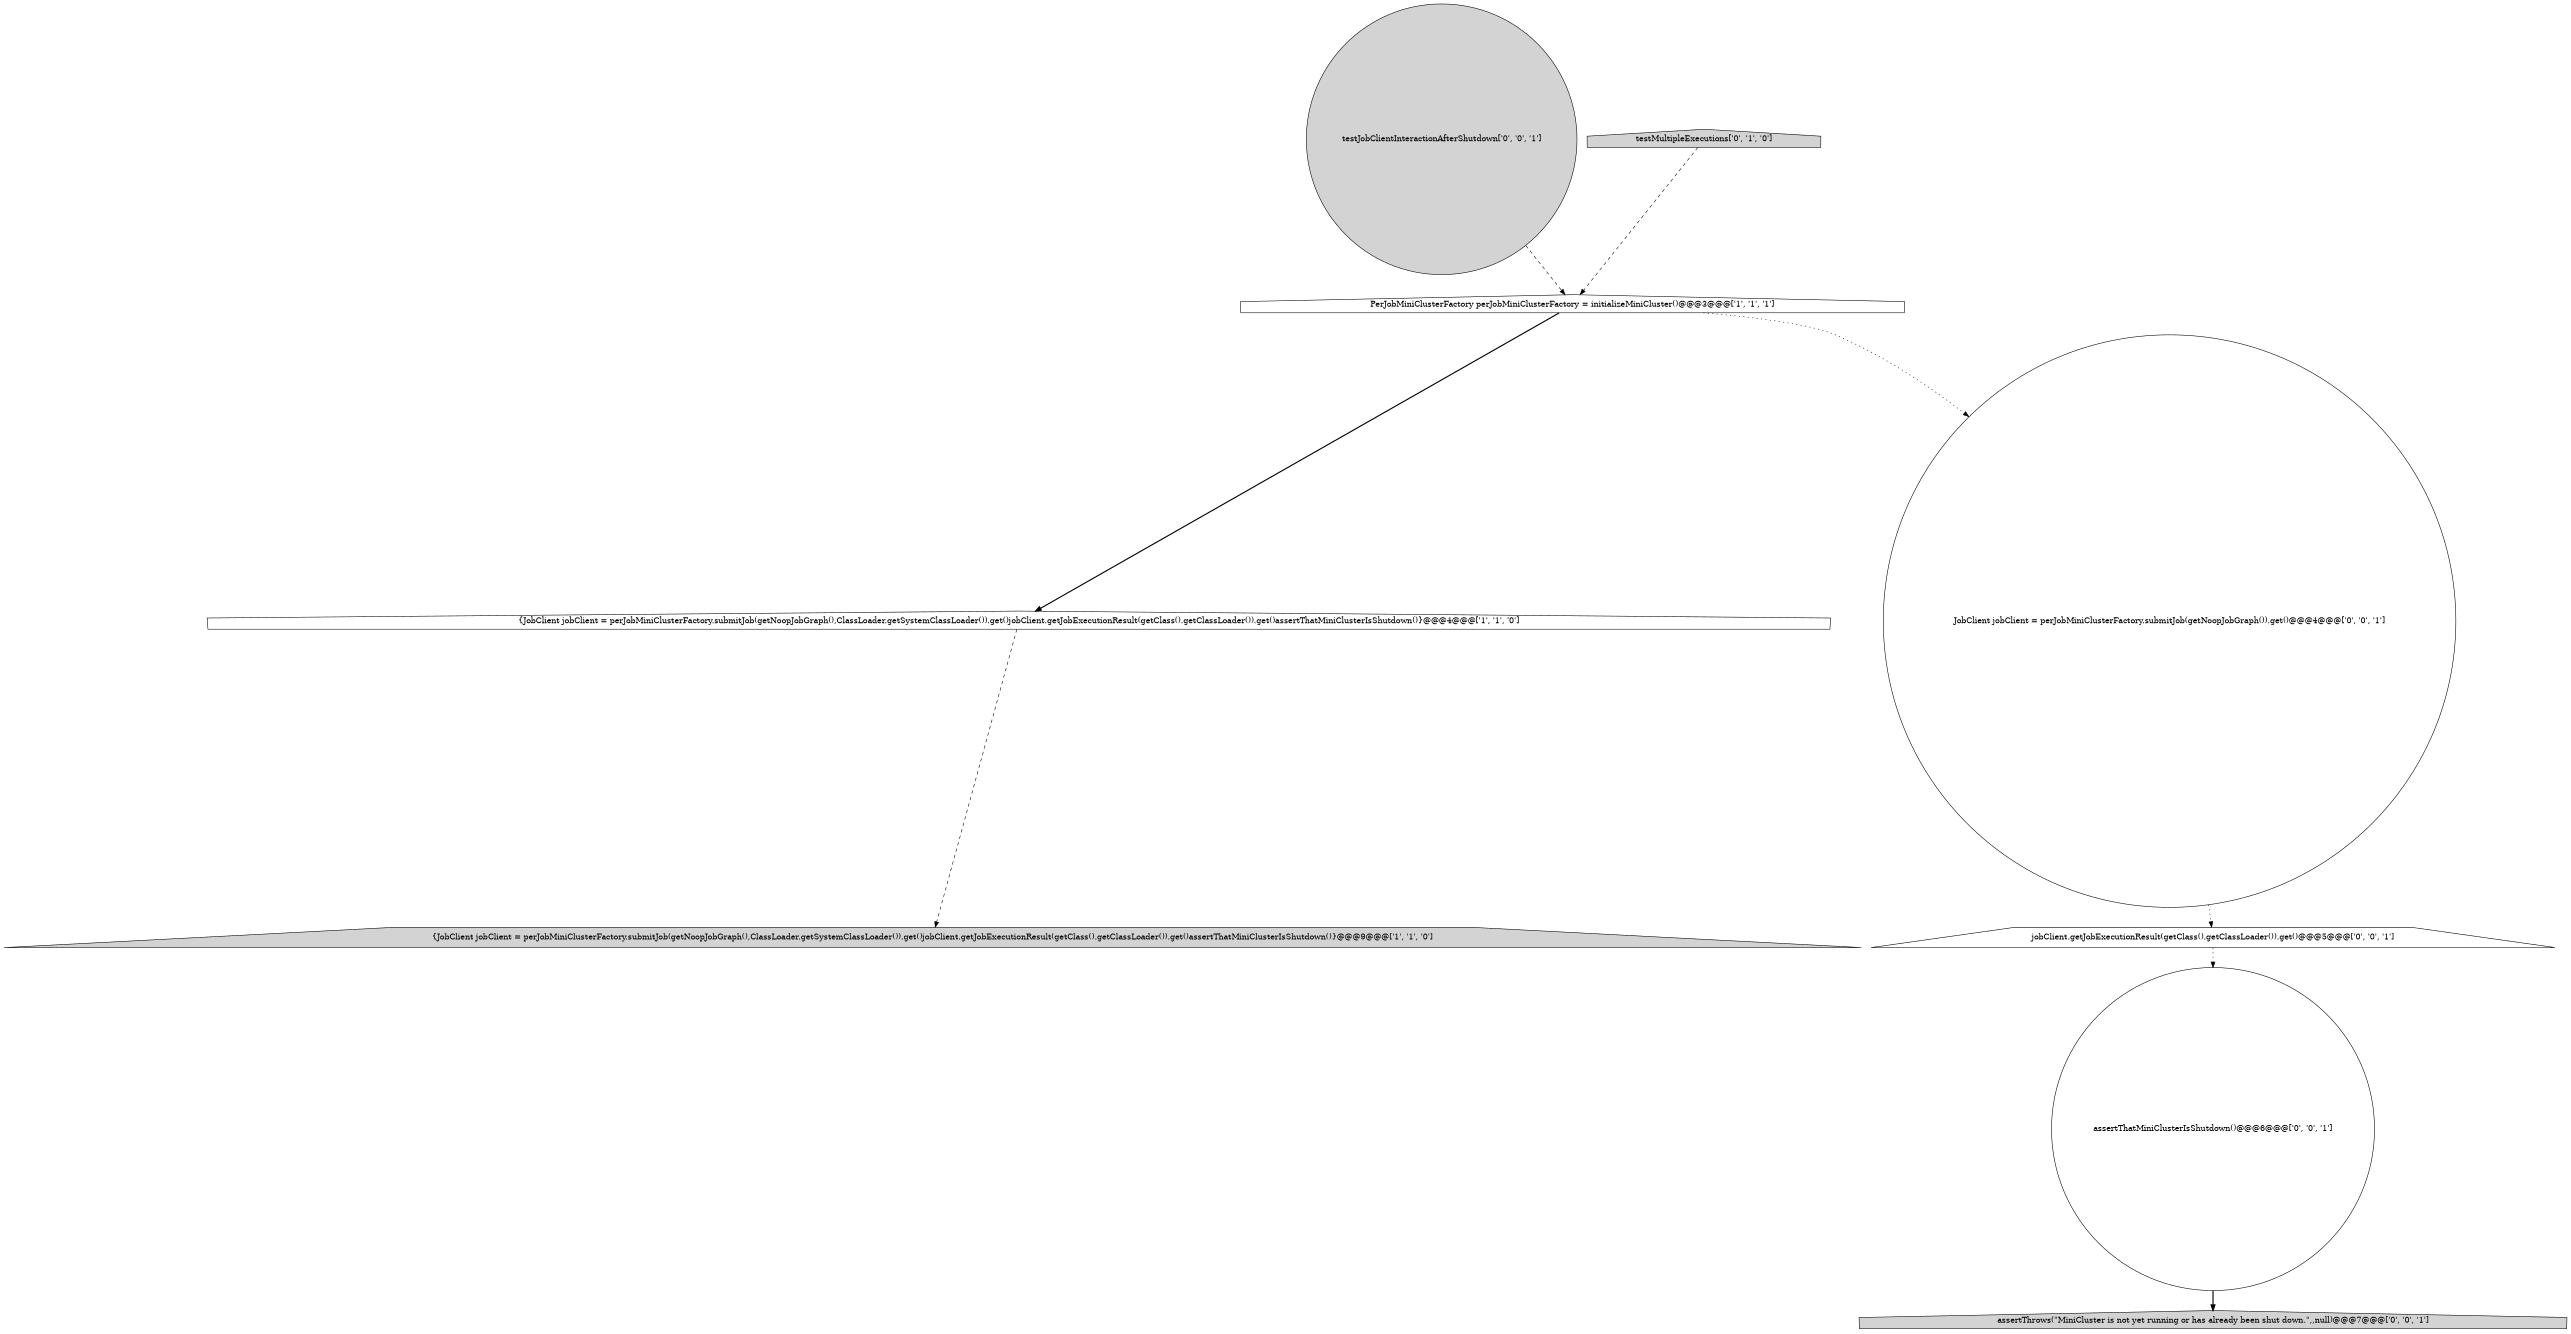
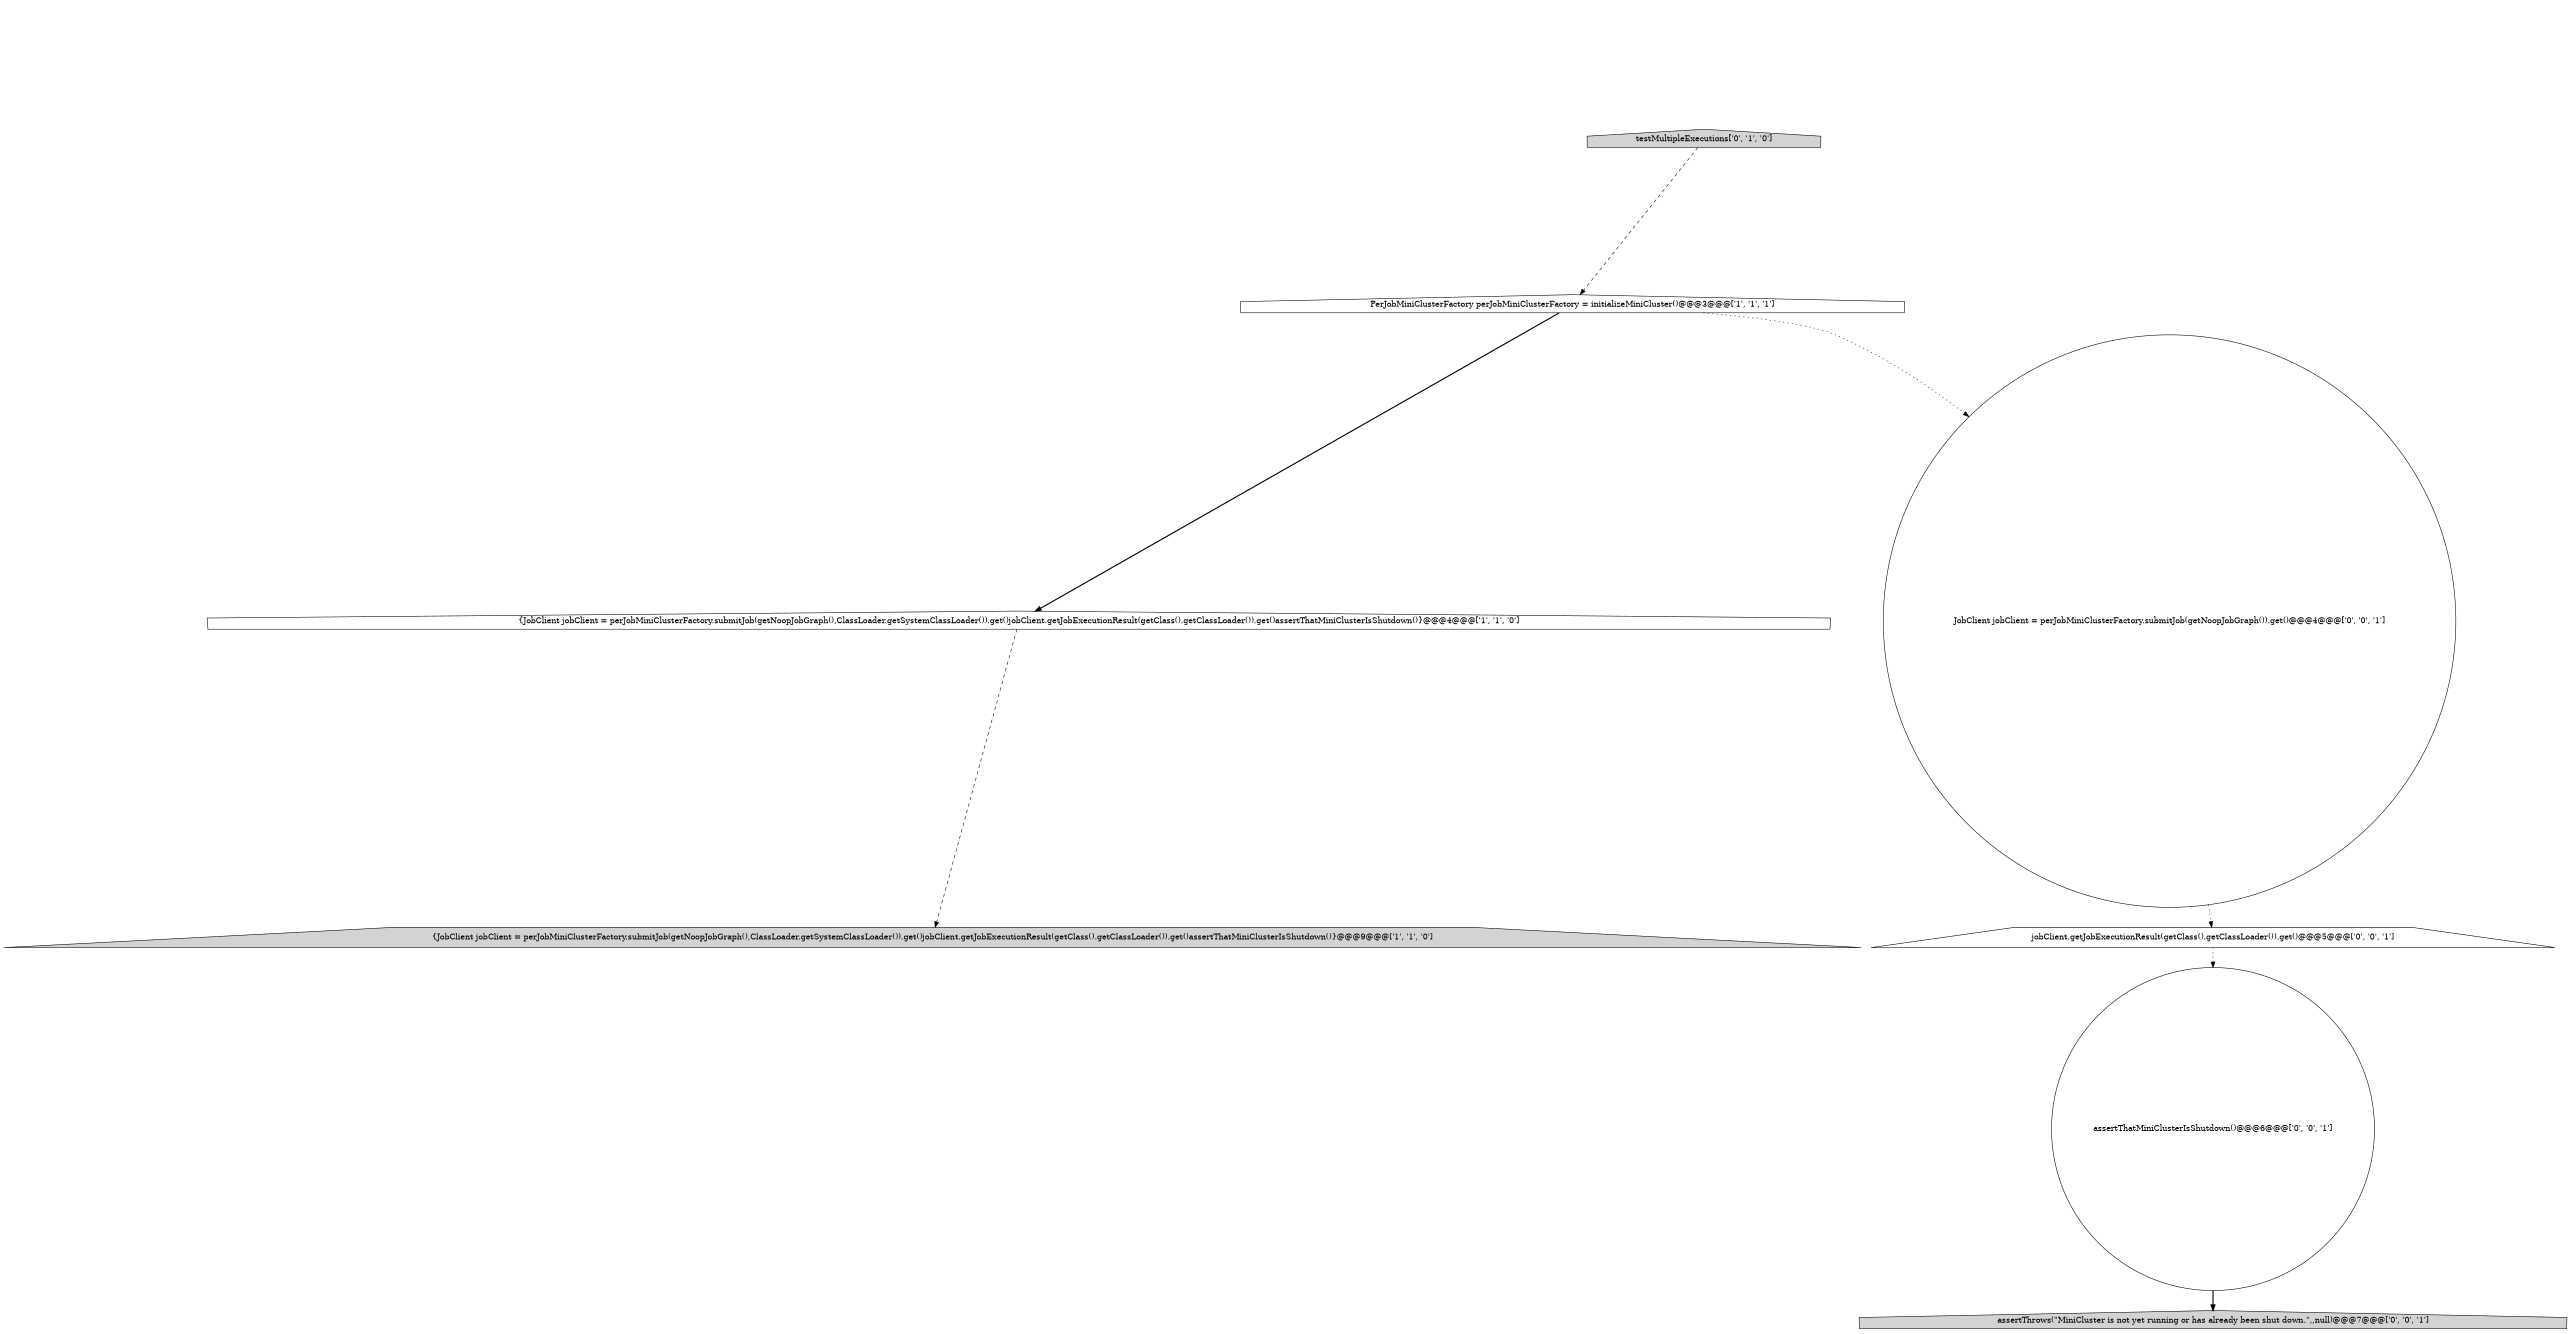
(1442, 139) -> none
